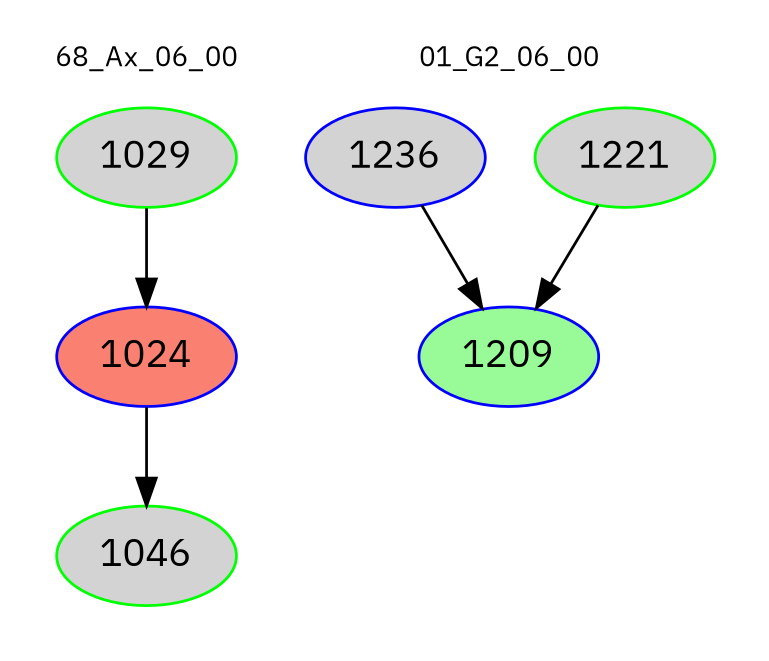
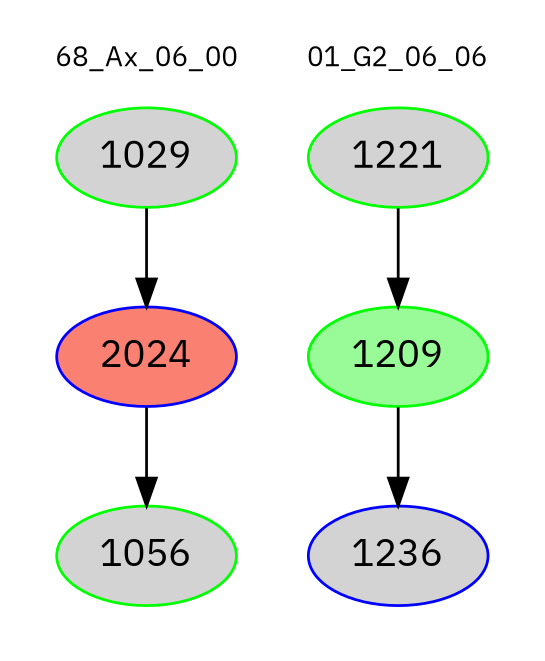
(510, 59) -> (398, 59)
(445, 245) -> (398, 443)
(147, 357) -> (147, 357)
(509, 357) -> (398, 357)
(147, 556) -> (147, 556)
